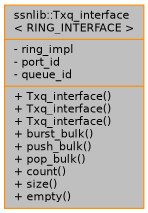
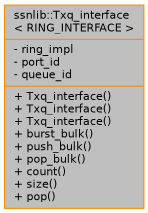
(43, 197) -> (35, 197)
